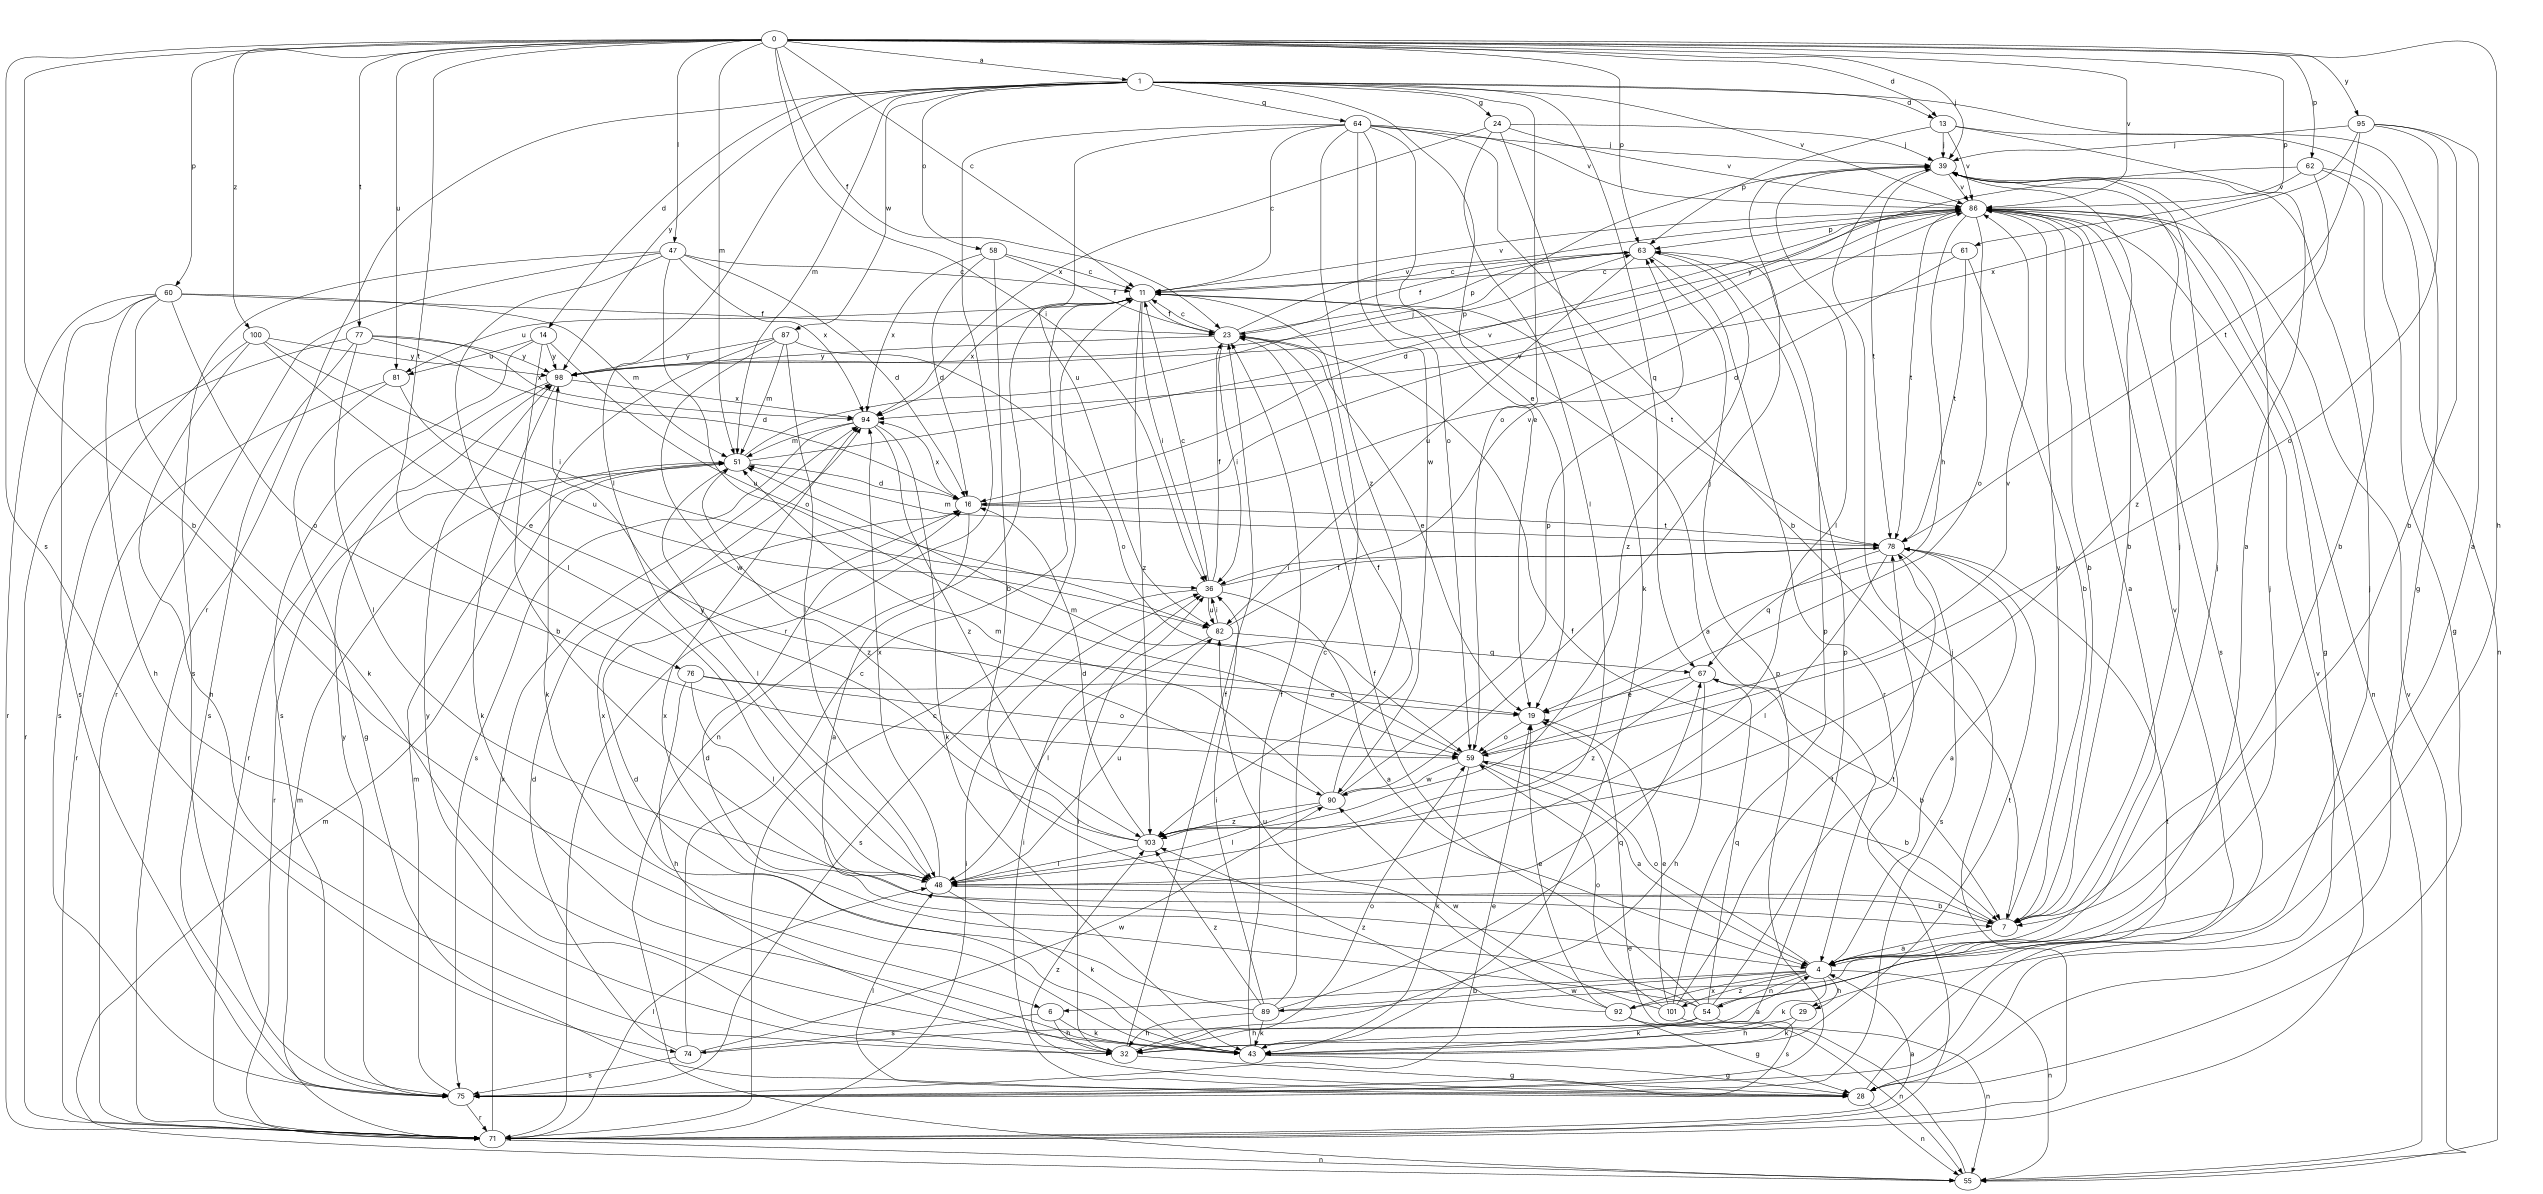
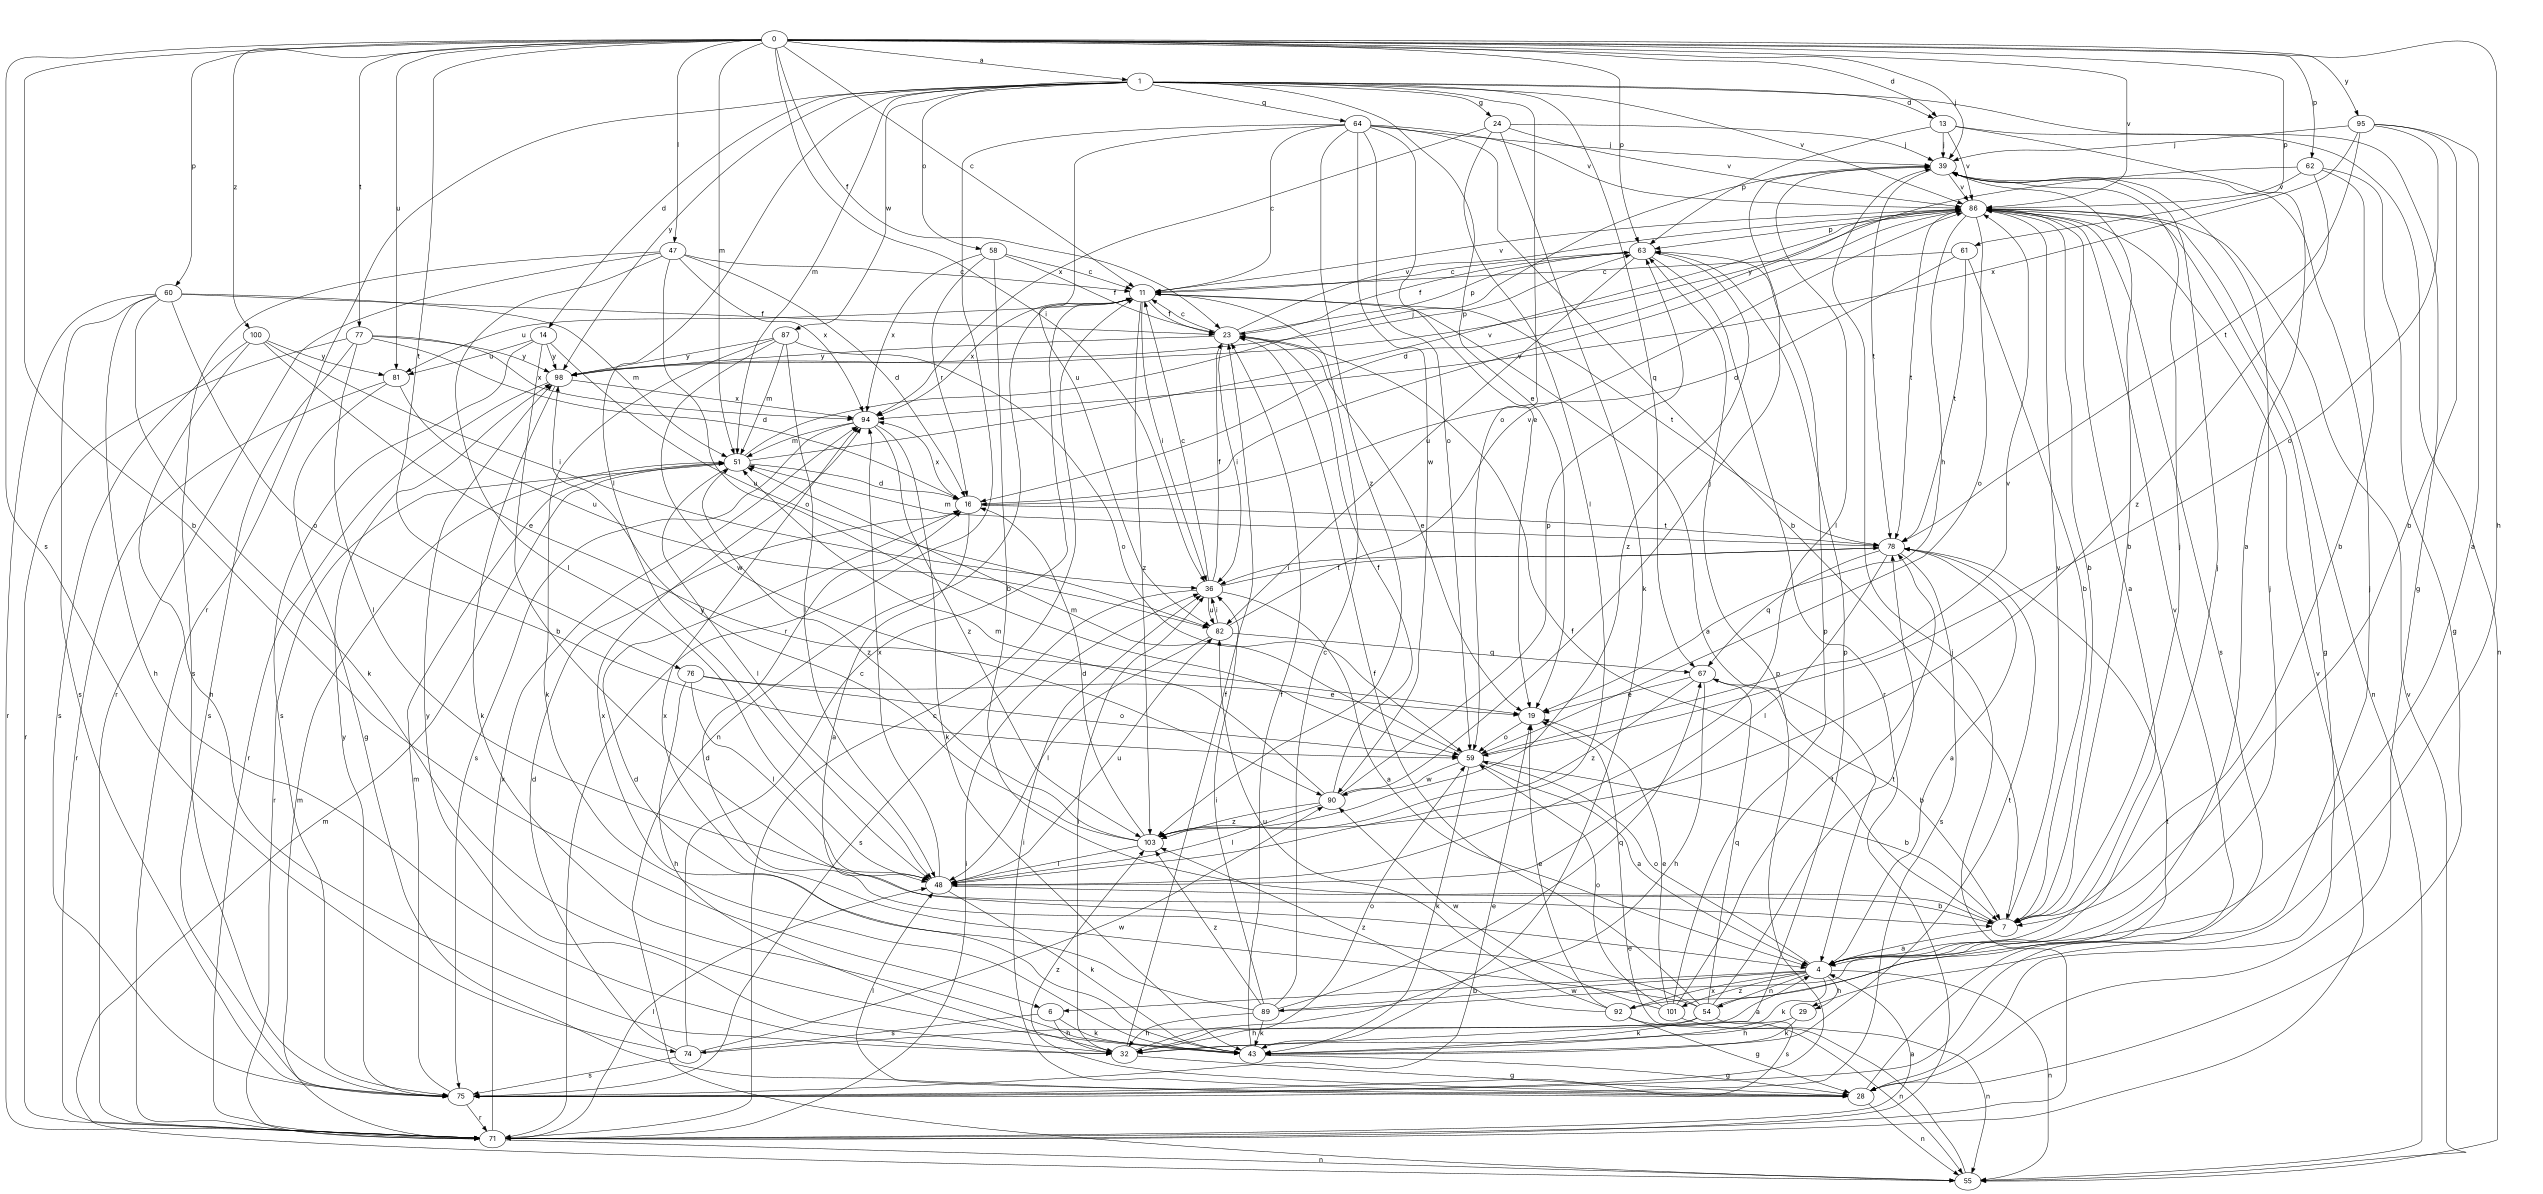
(405, 360) -> (319, 360)
(942, 378) -> (942, 378)
